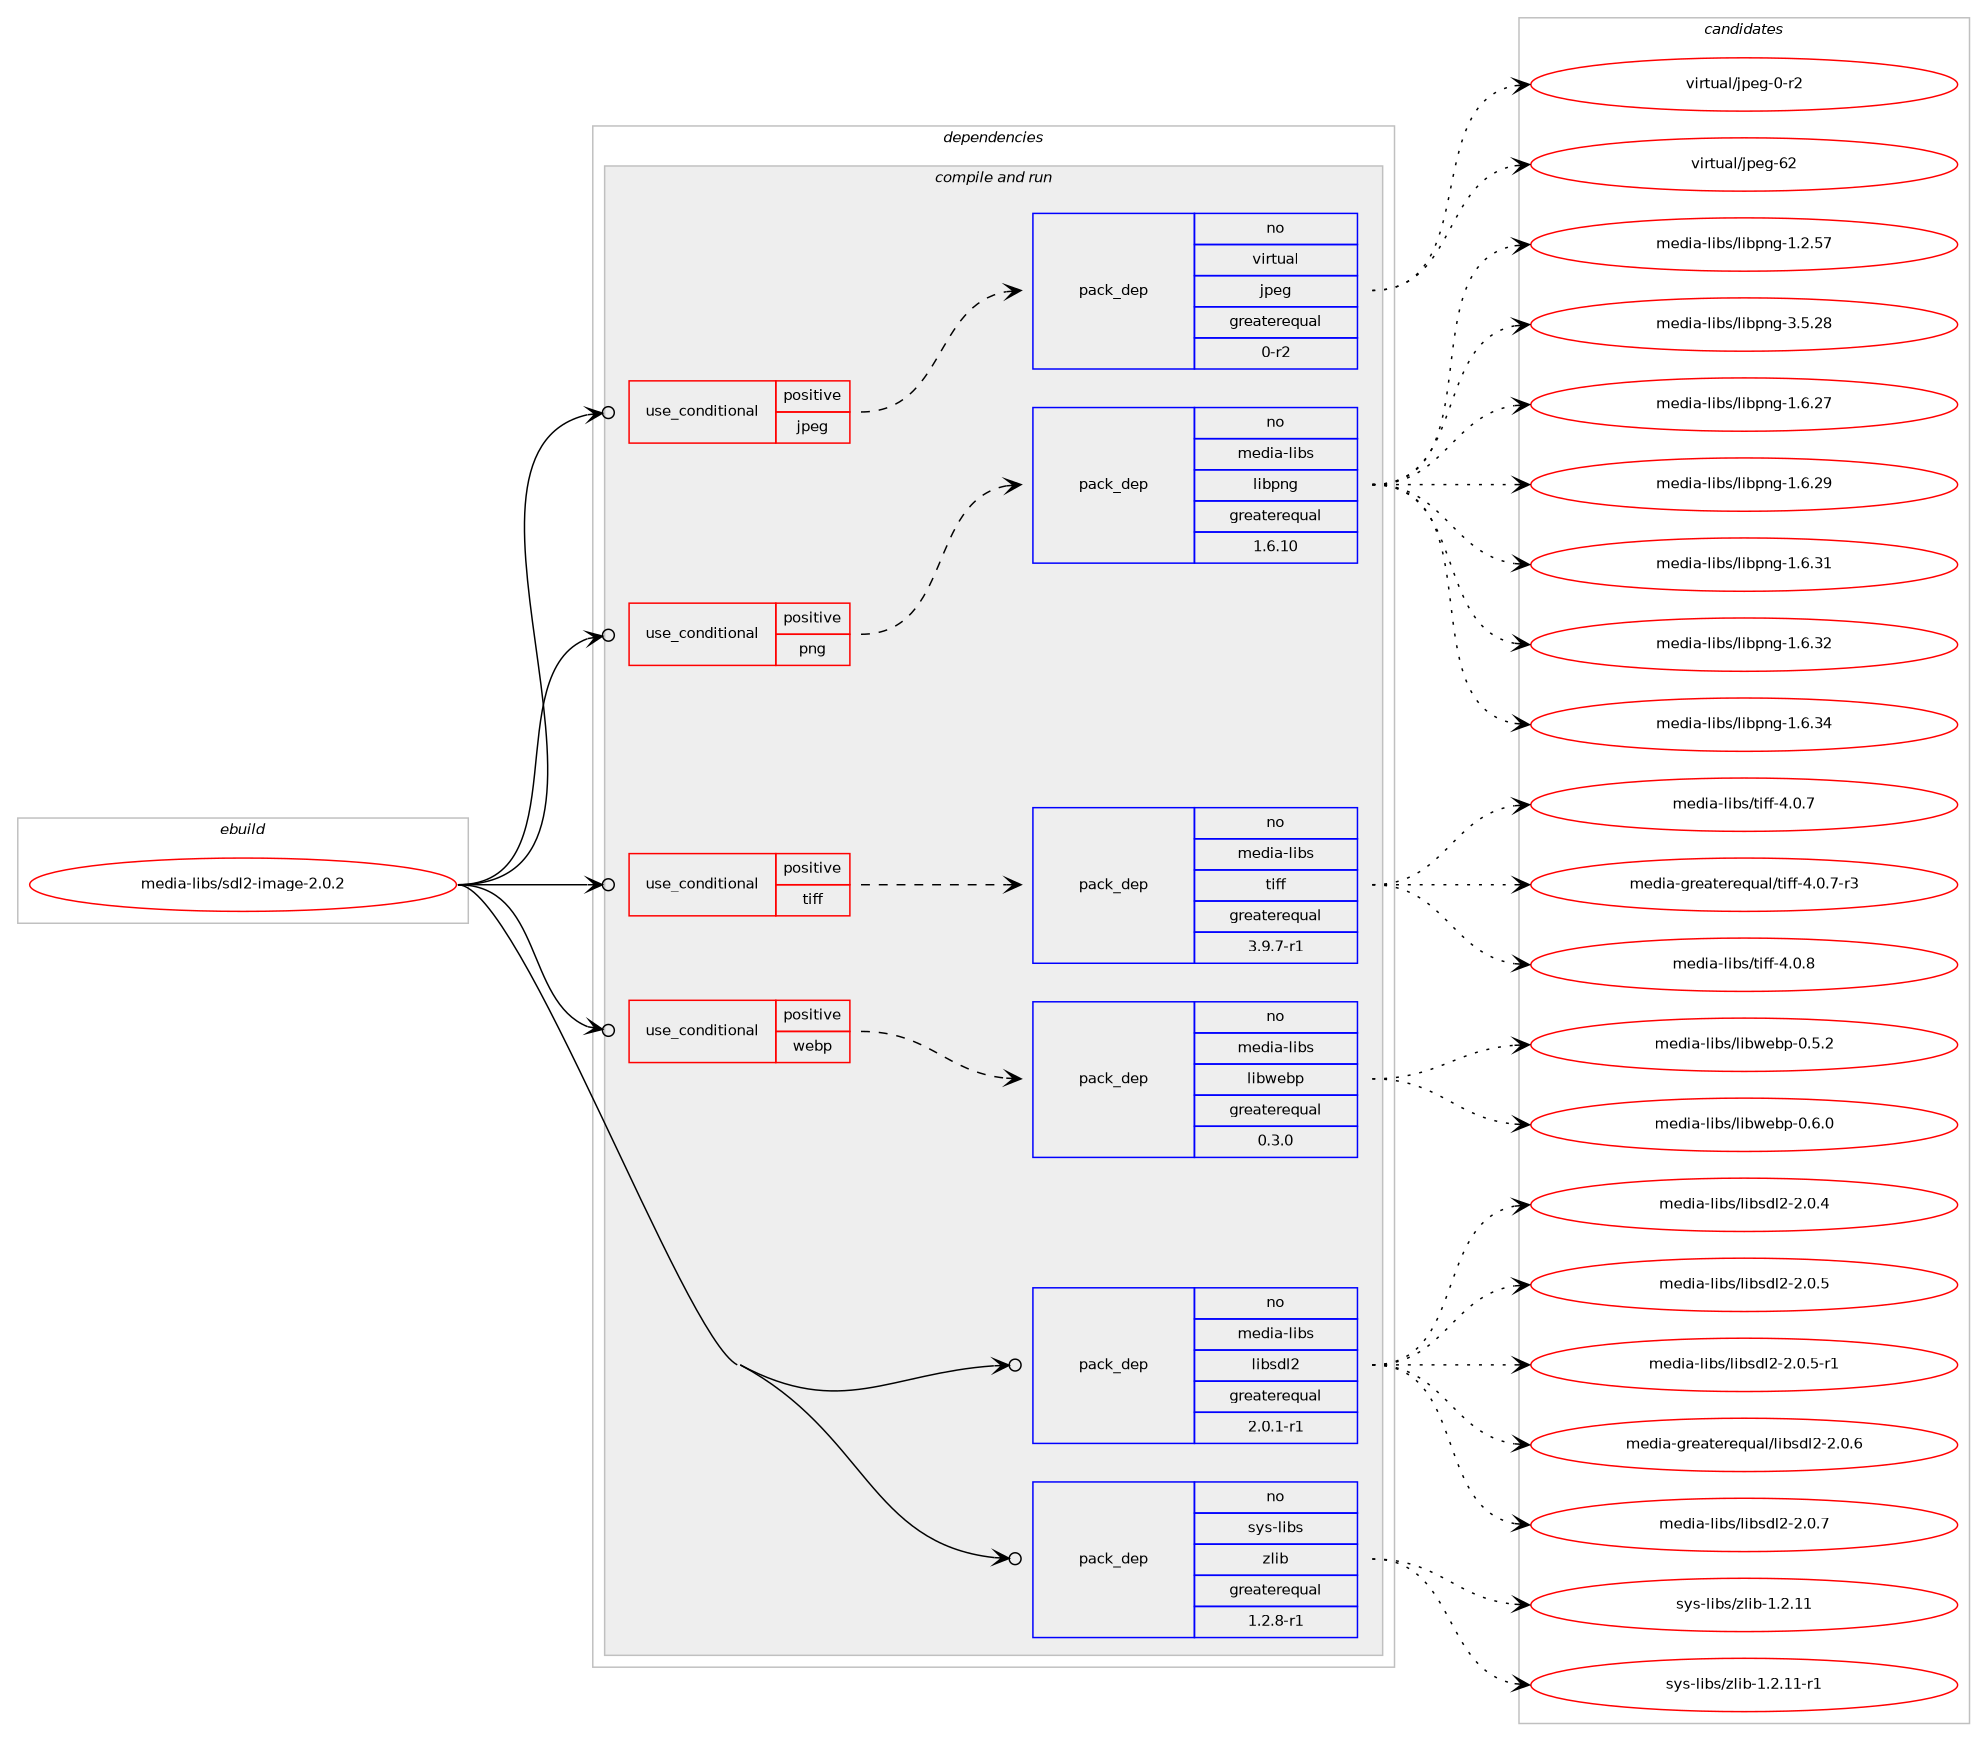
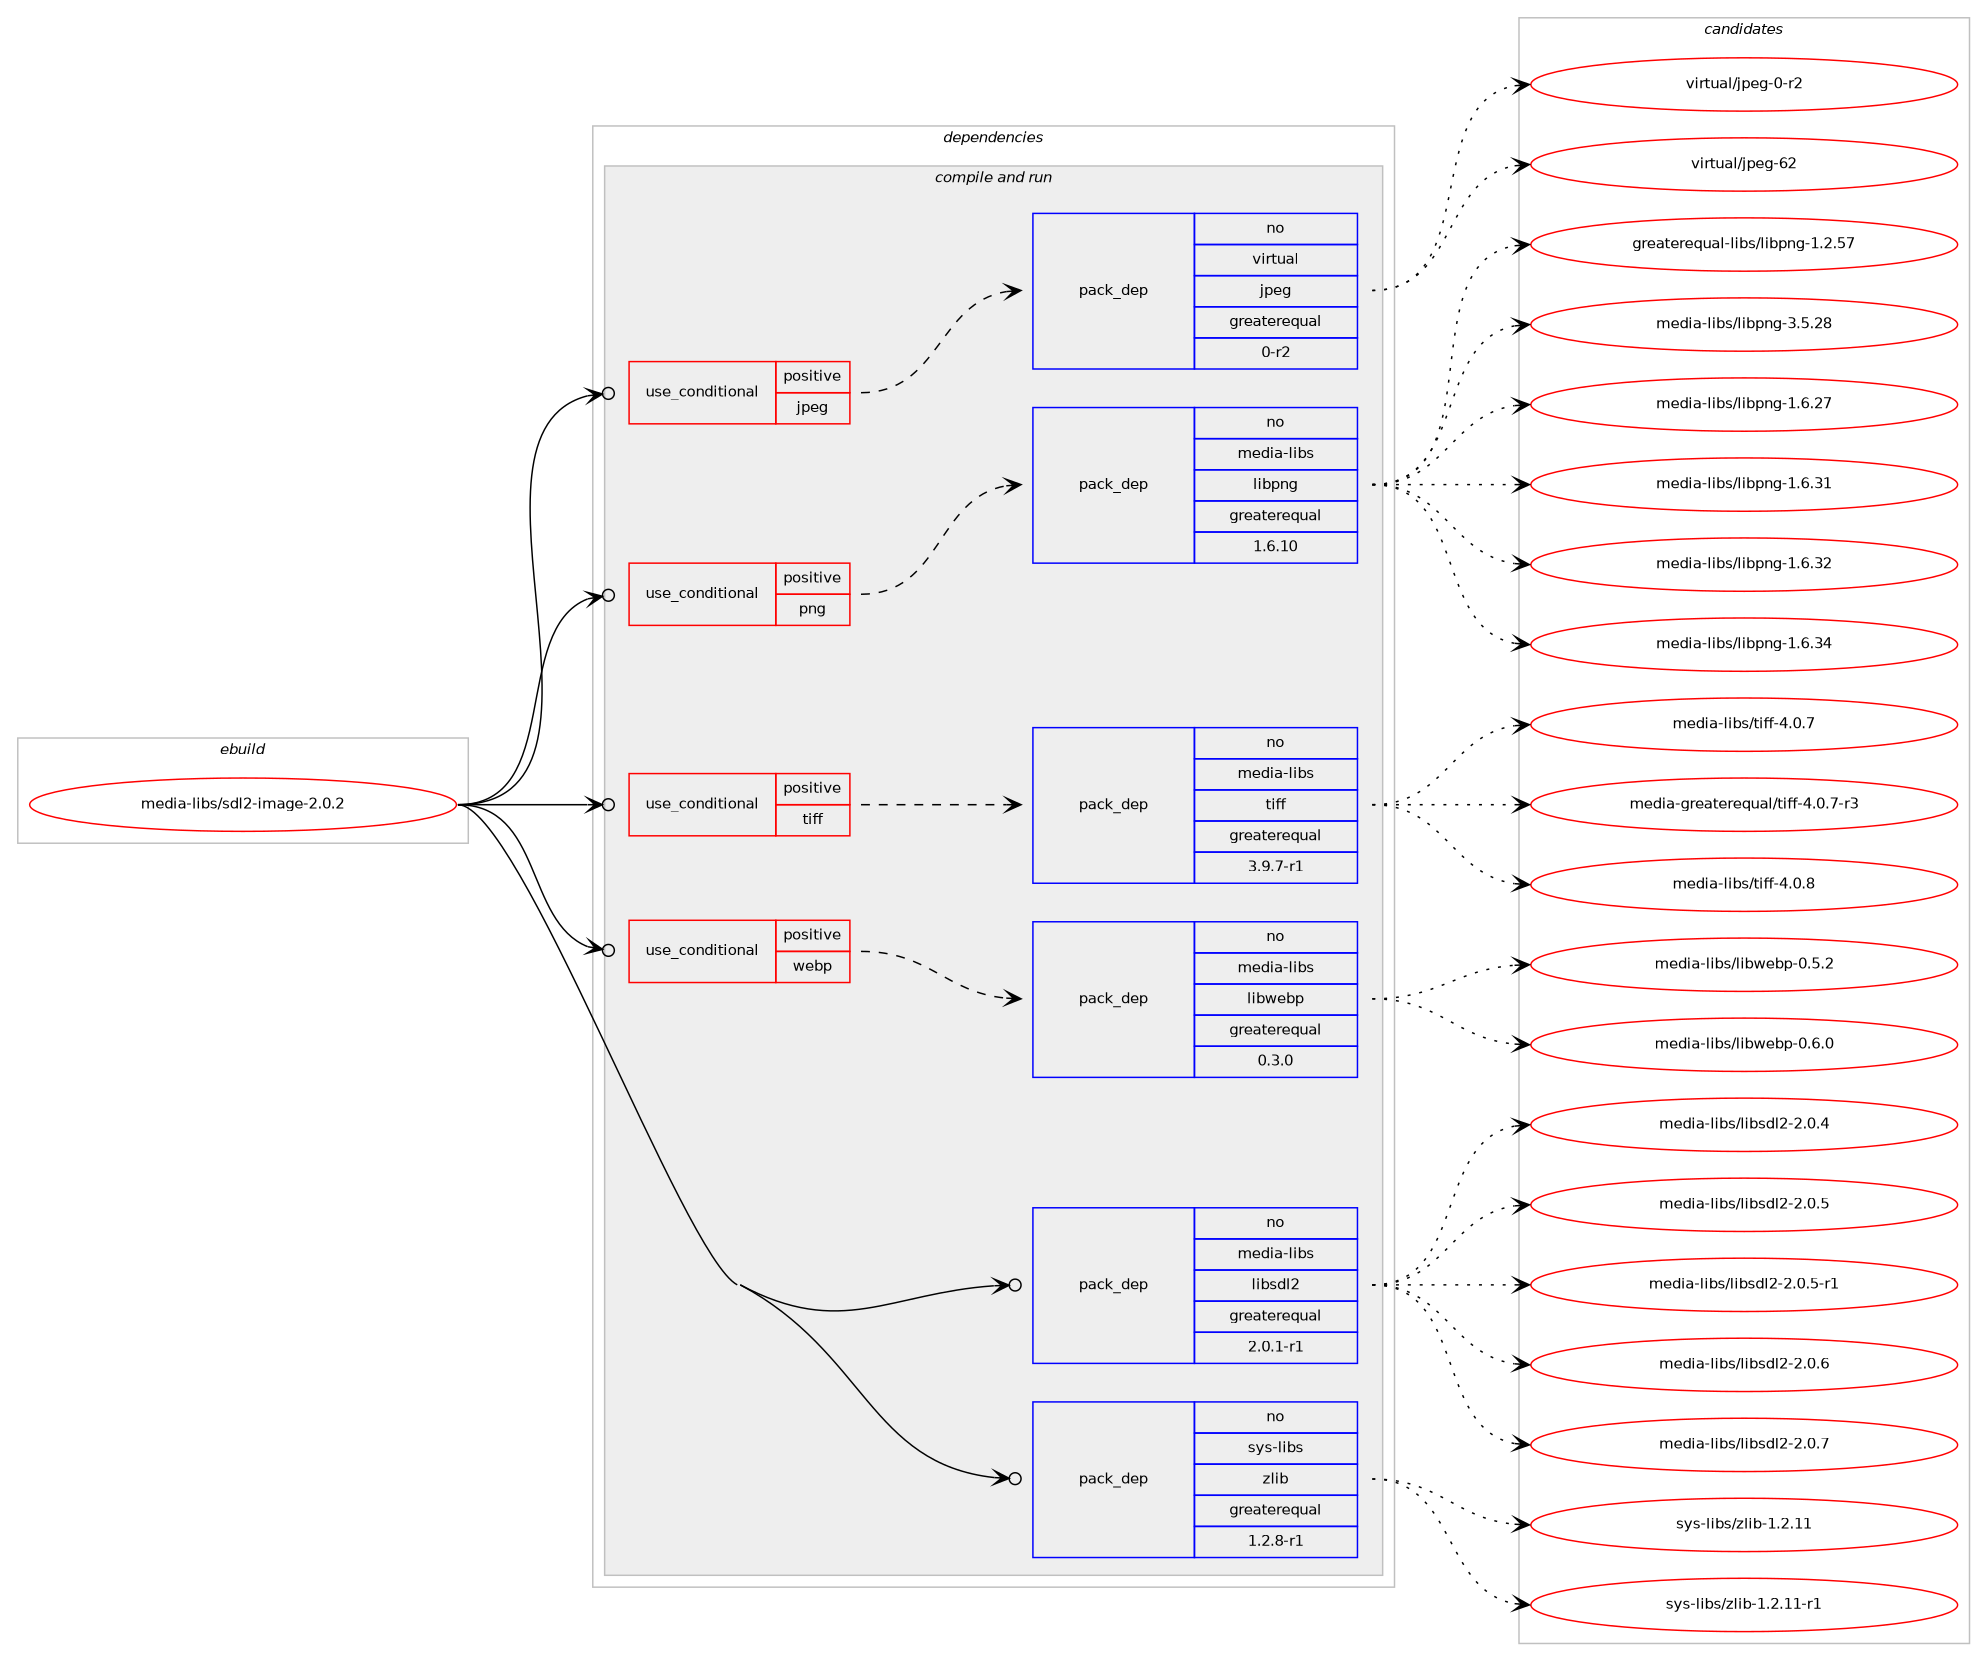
(1744, 245) -> (1744, 245)
(1744, 485) -> none
(1744, 1445) -> (1744, 1365)
